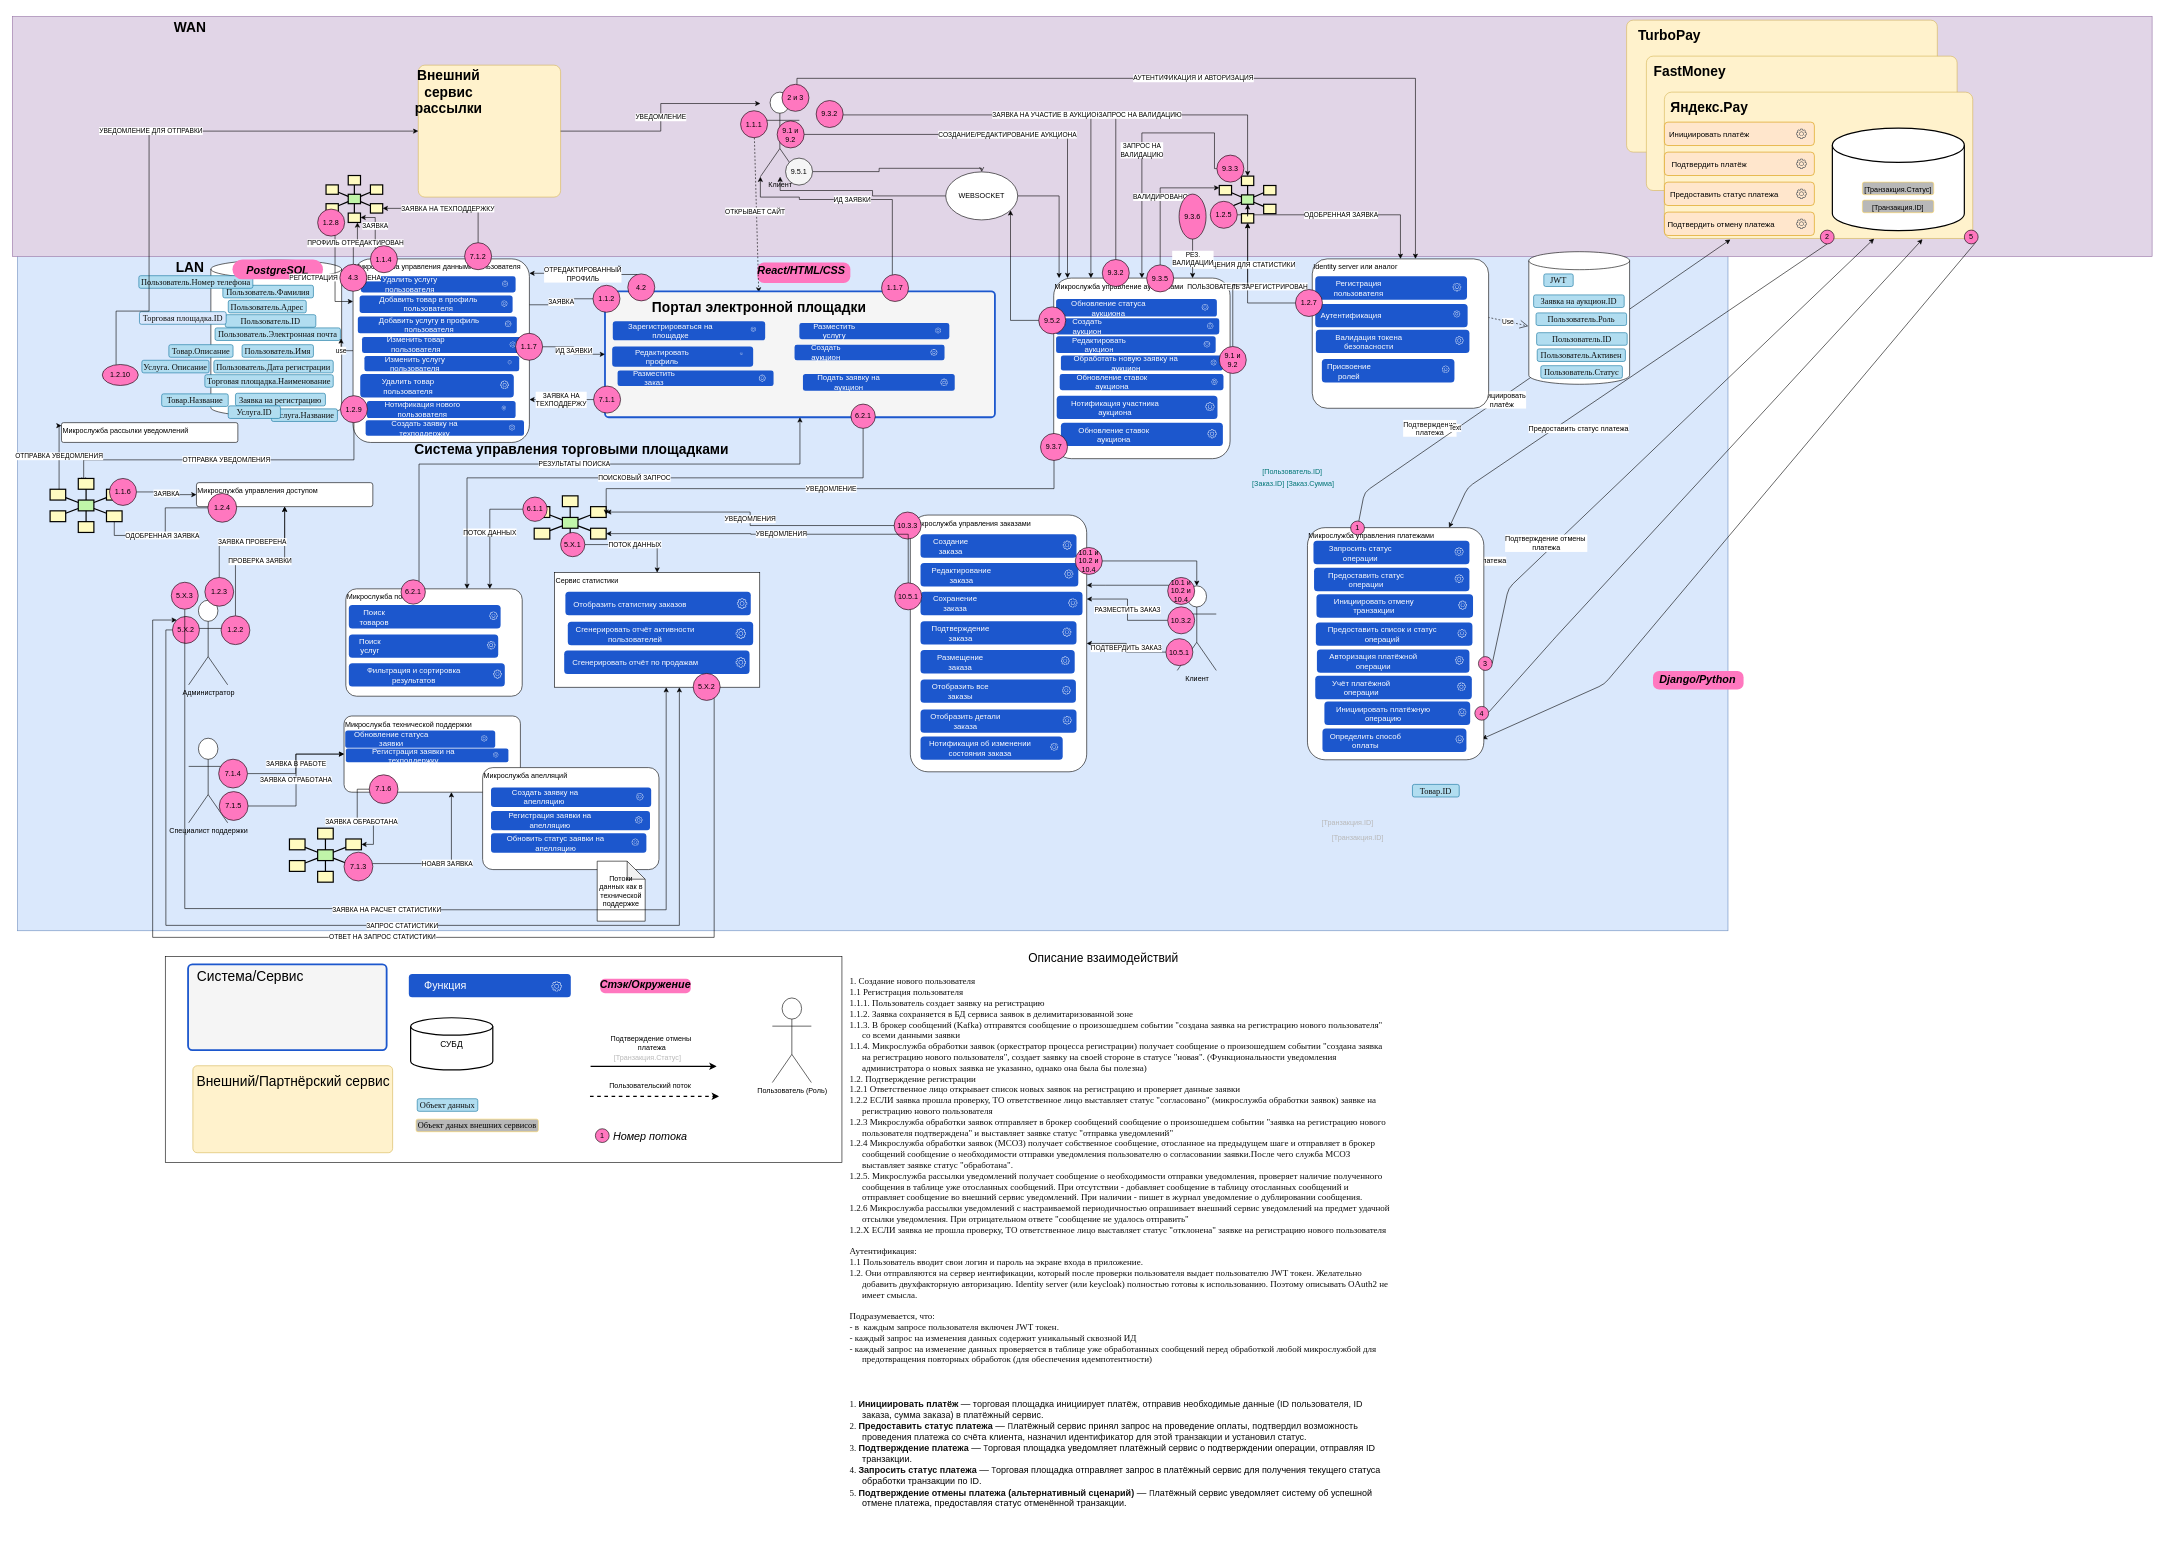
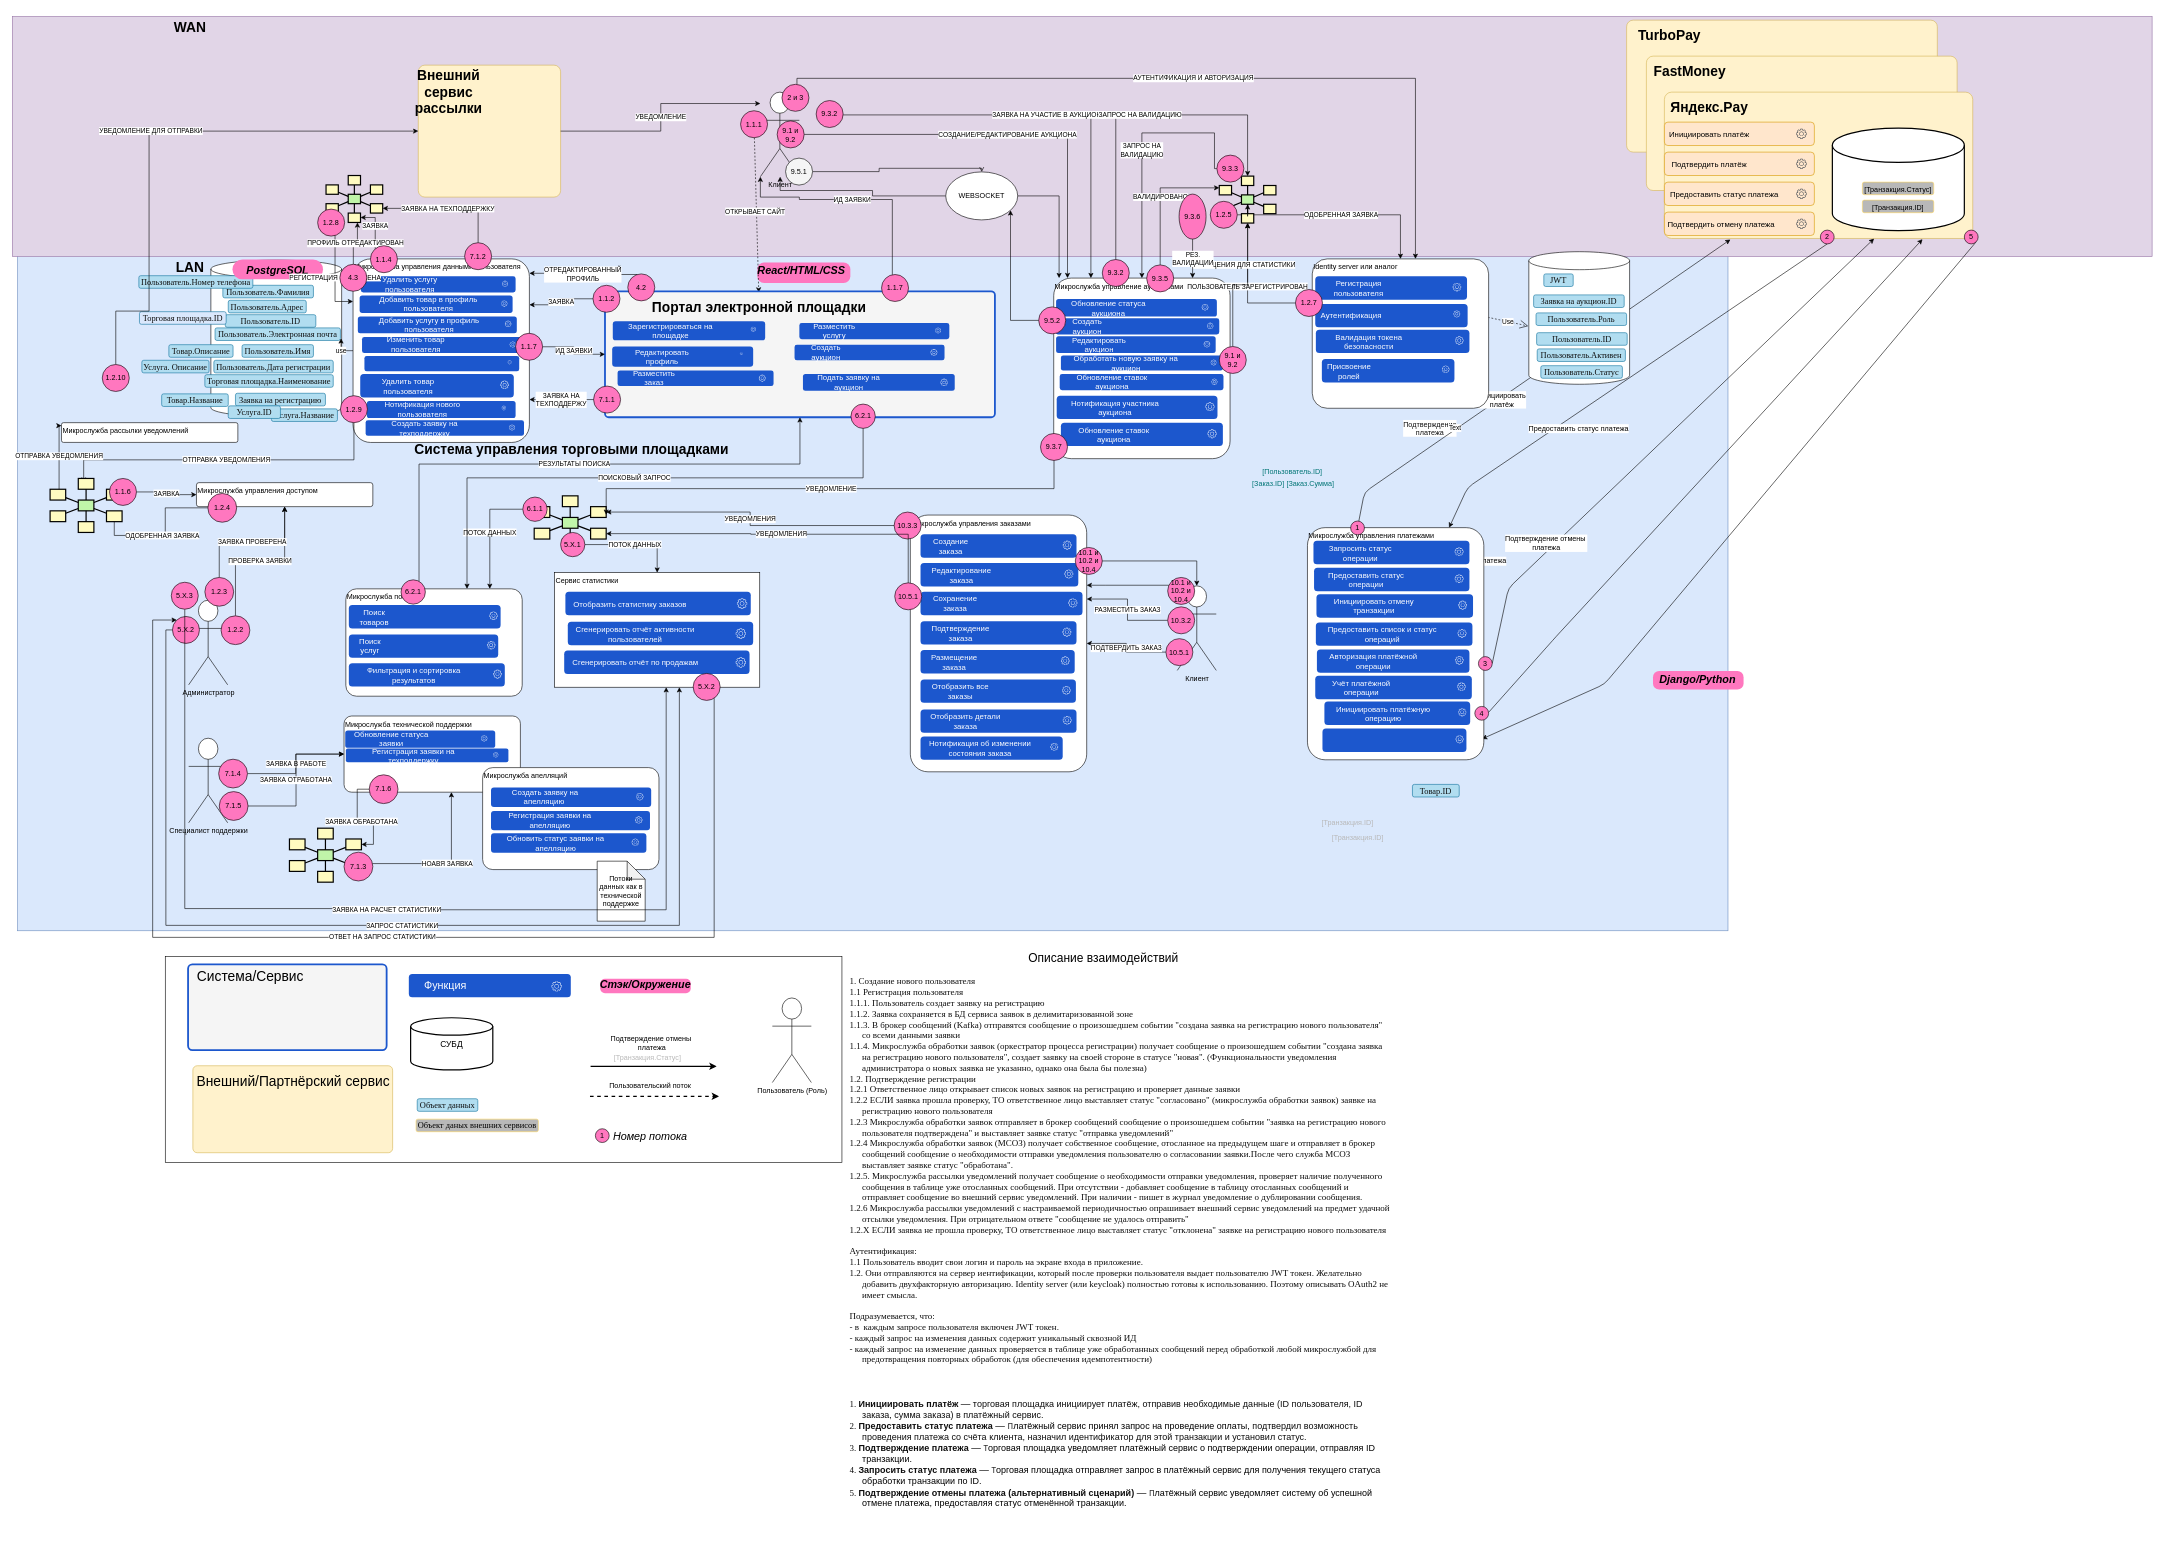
(533, 305) -> (534, 305)
(415, 364) -> none
(120, 375) -> (116, 378)
(961, 662) -> (955, 662)
(1366, 740) -> none
